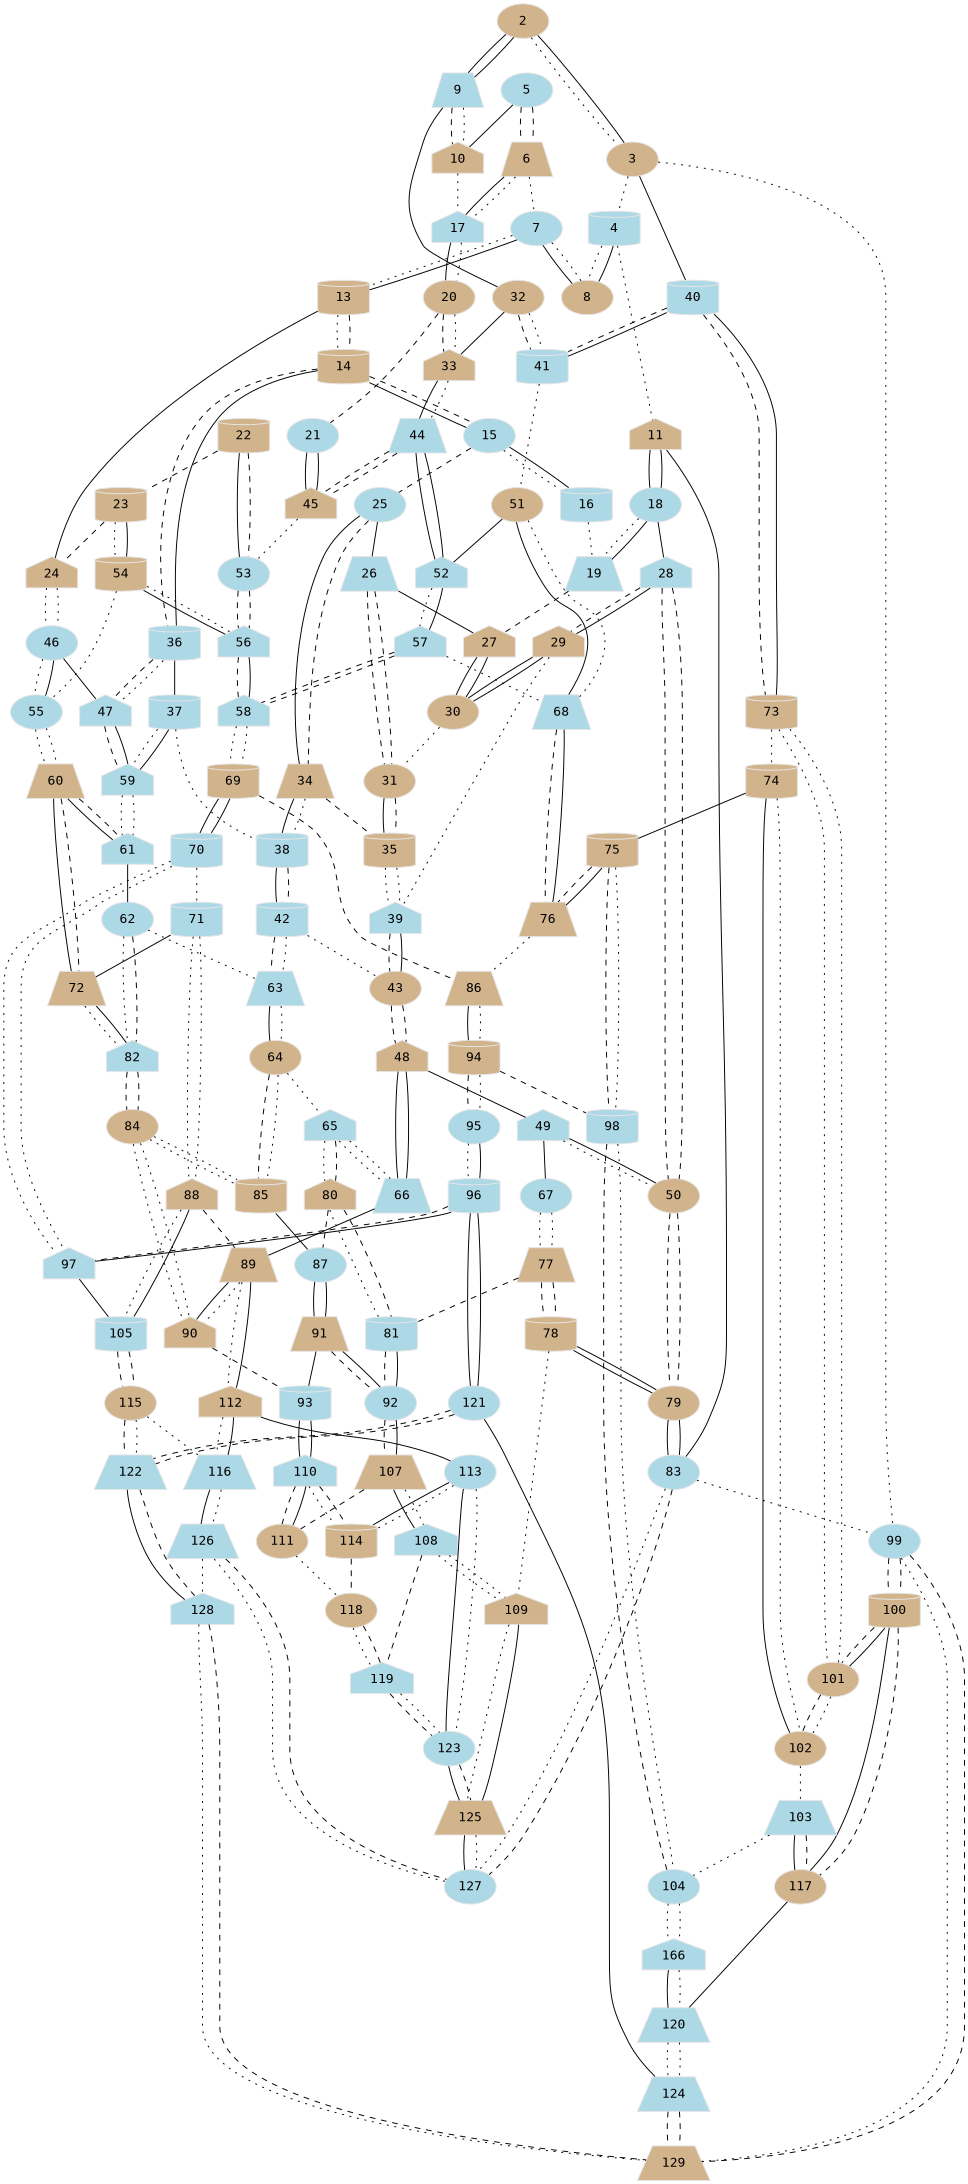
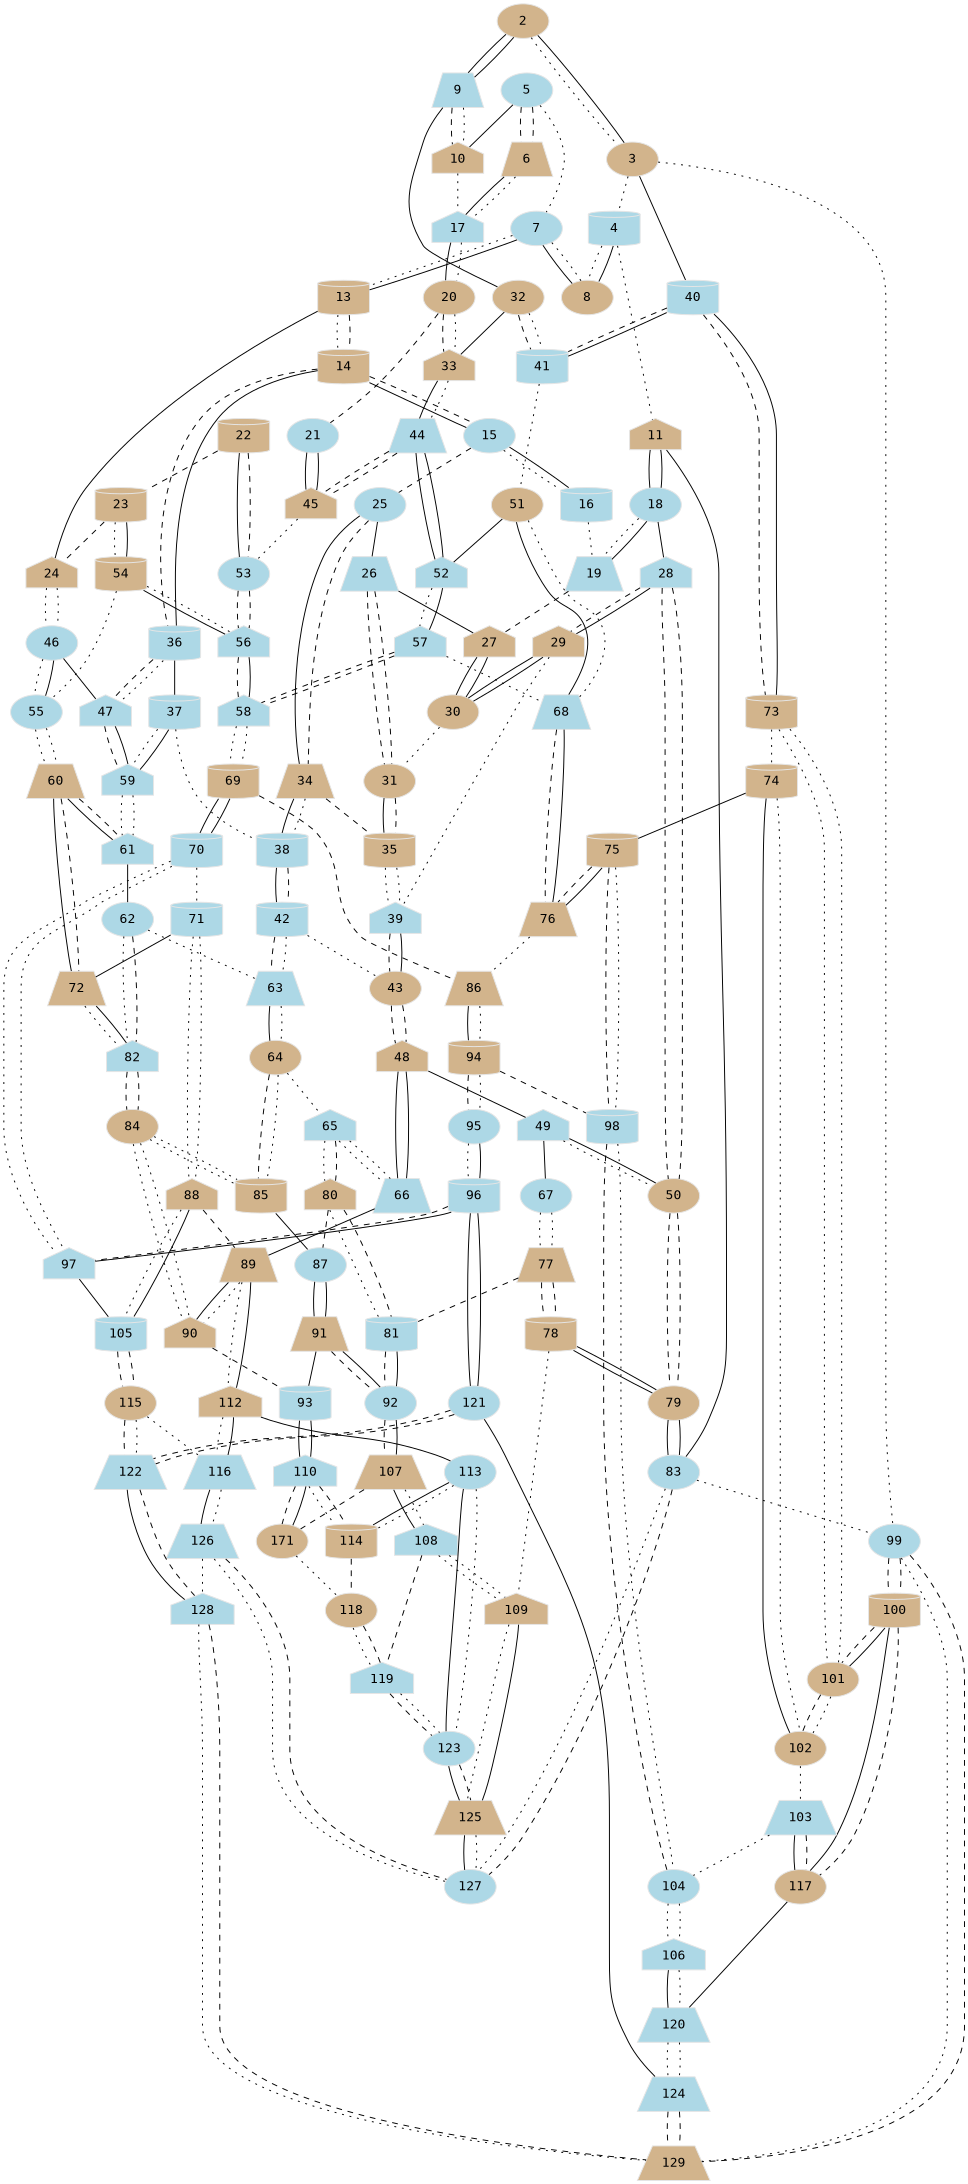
(532, 194) -> (564, 157)
(282, 1541) -> (282, 1541)
(674, 1956) -> (674, 1956)
